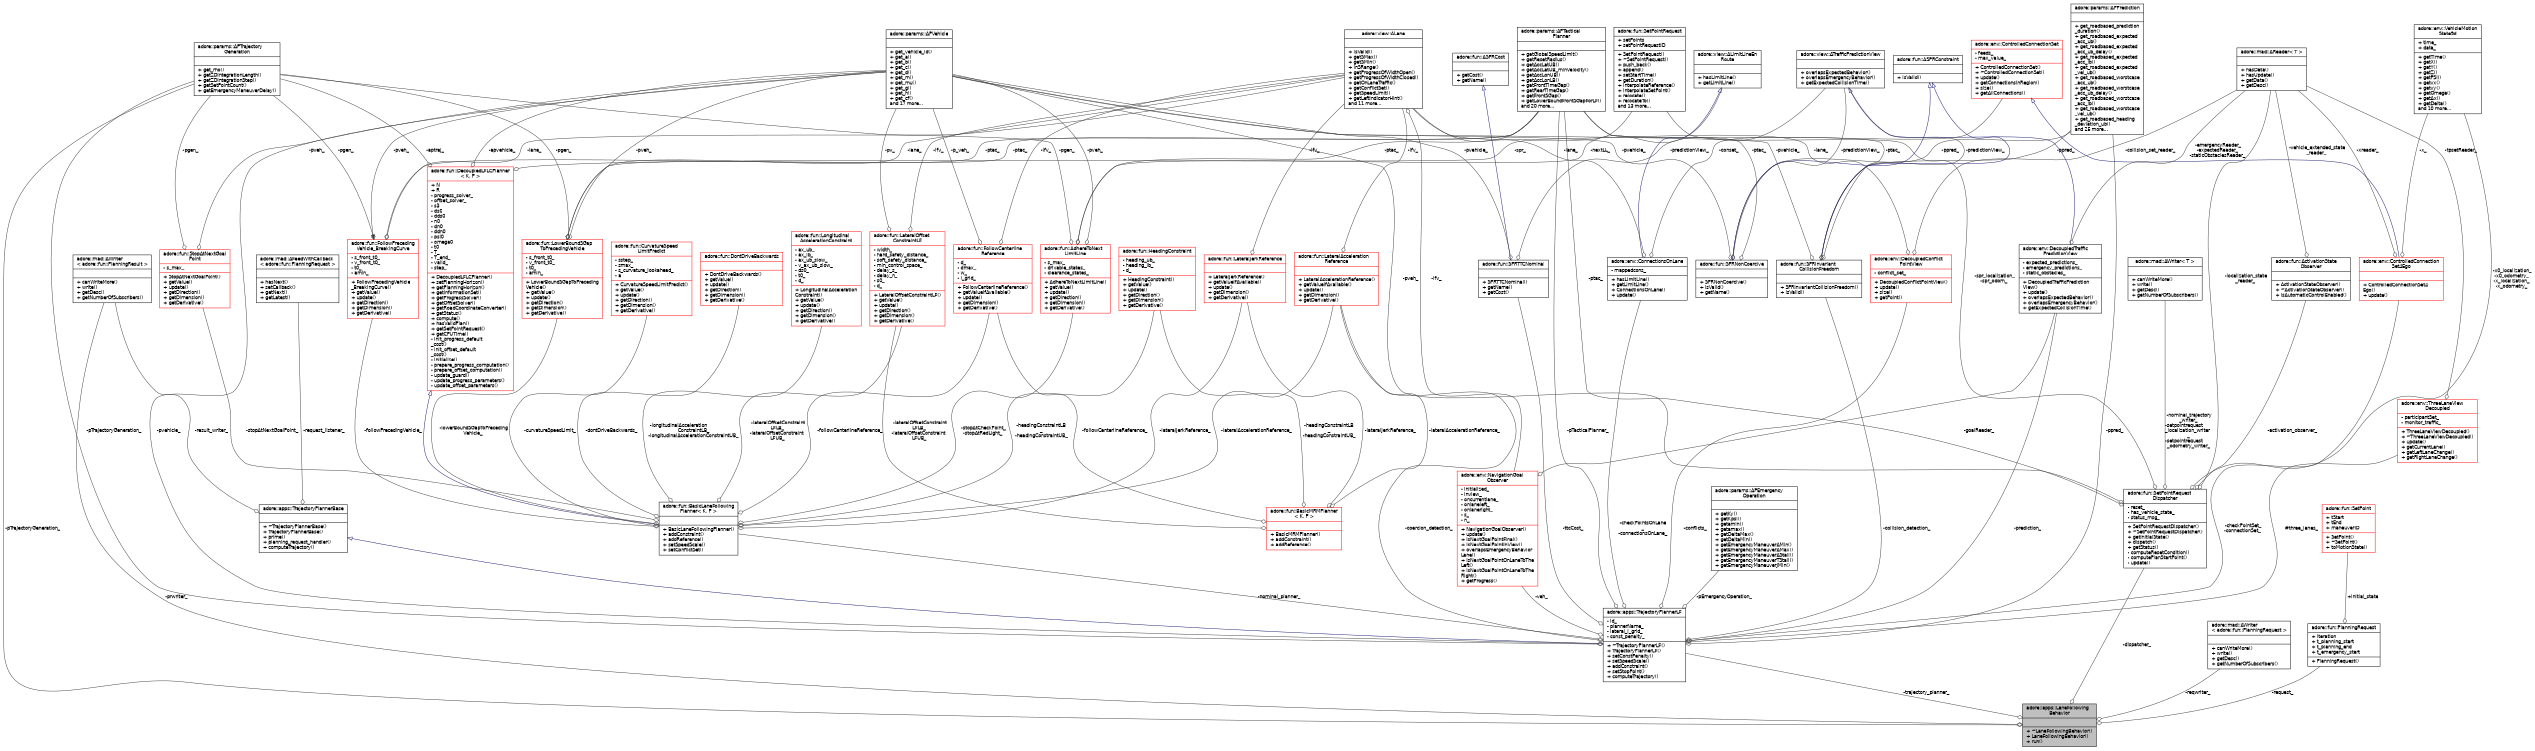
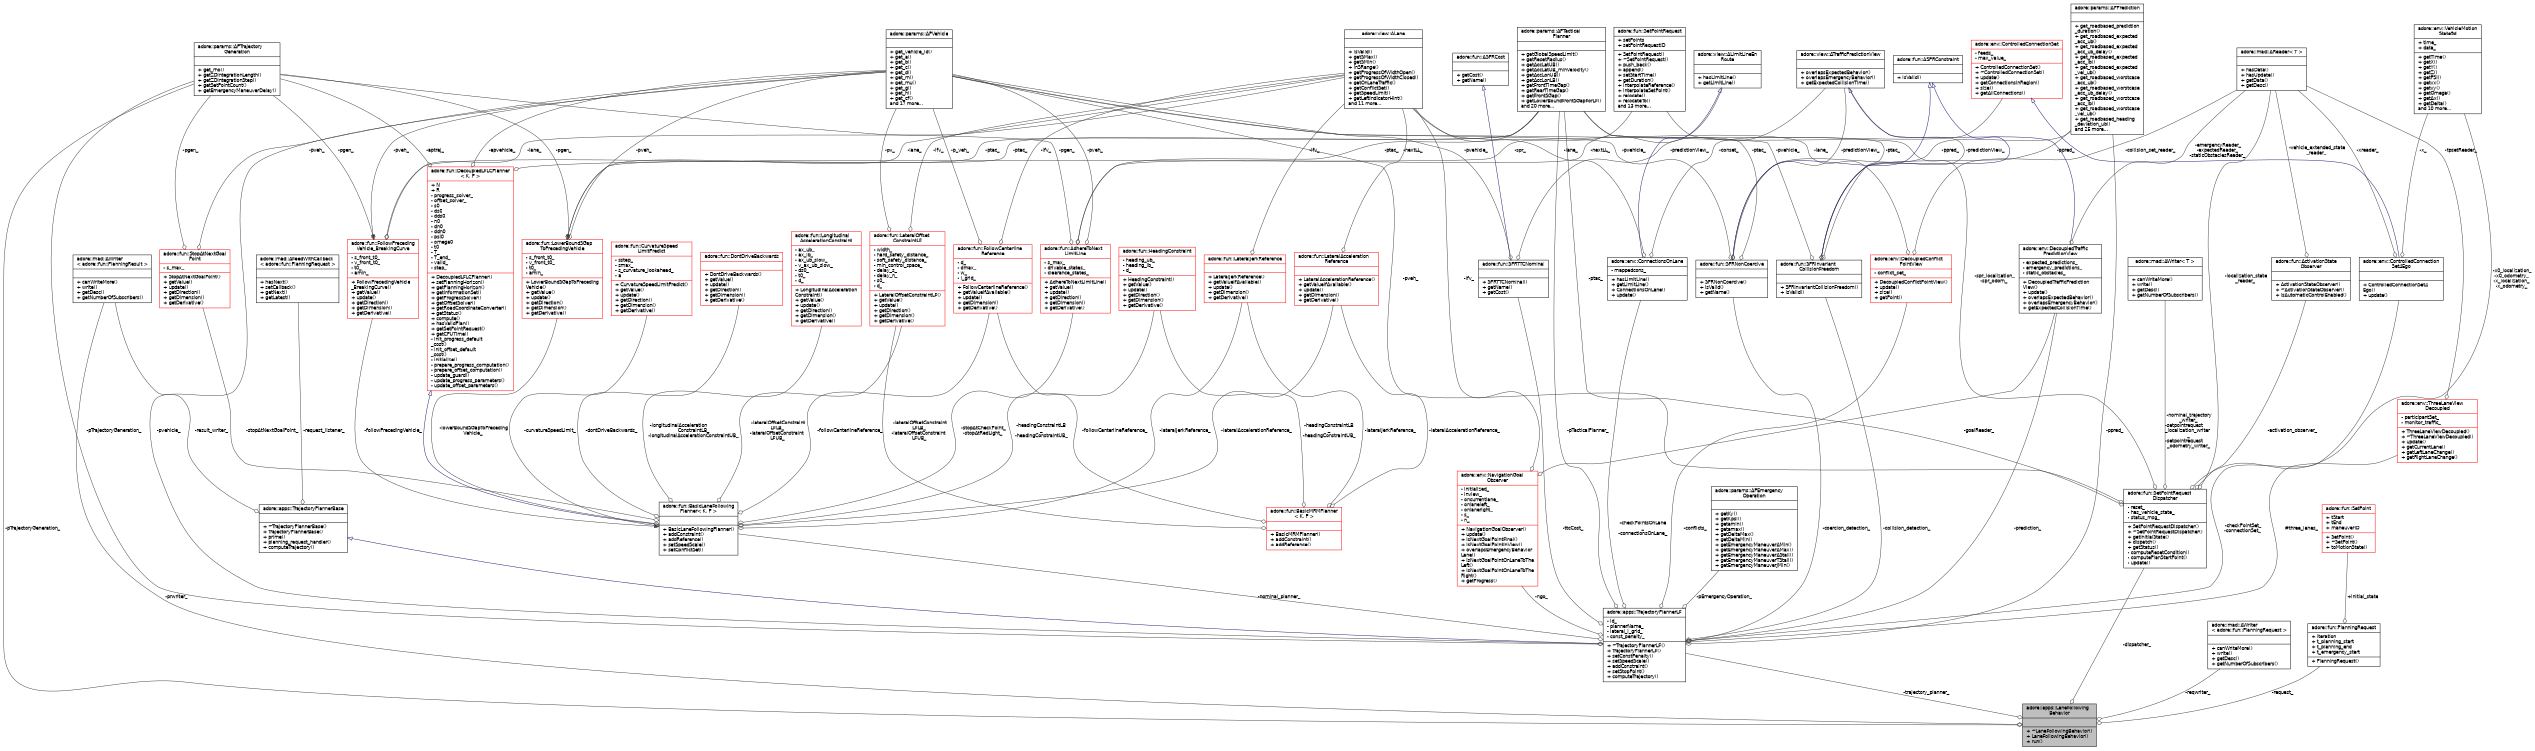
(463, 106) -> (463, 106)
(1412, 151) -> (1412, 151)
(435, 206) -> (435, 206)
(2401, 279) -> (2401, 279)
(1421, 333) -> (1450, 317)
(1432, 465) -> (1821, 485)
(431, 496) -> (431, 496)
(1541, 597) -> (1541, 597)
